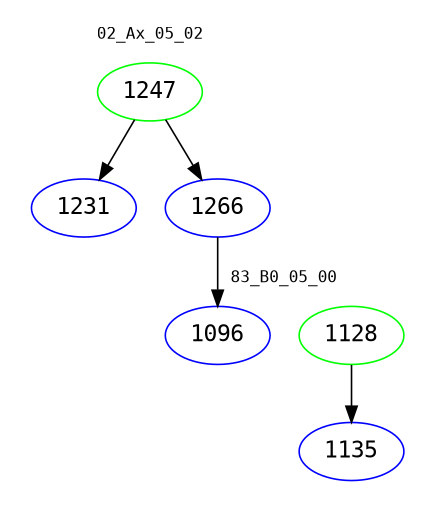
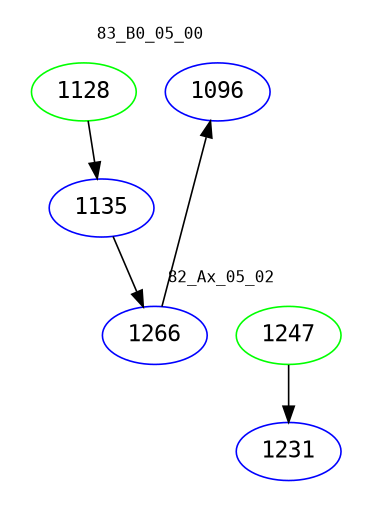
(151, 35) -> (222, 278)
(179, 143) -> (129, 274)
